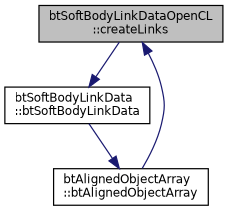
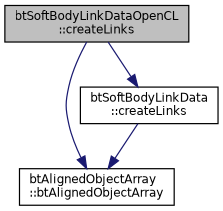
(77, 105) -> (149, 105)
(164, 111) -> (67, 99)
